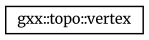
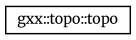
(74, 20) -> (68, 20)
